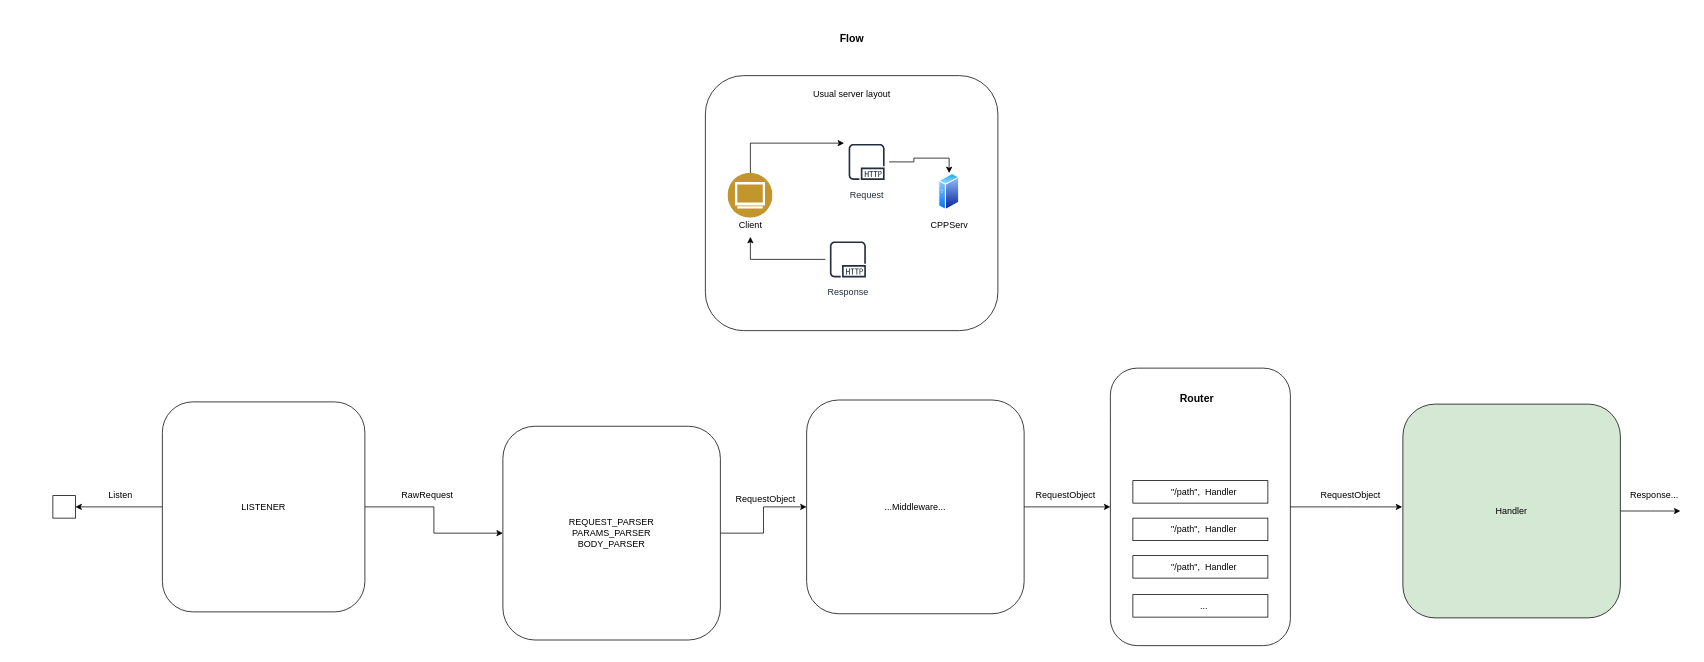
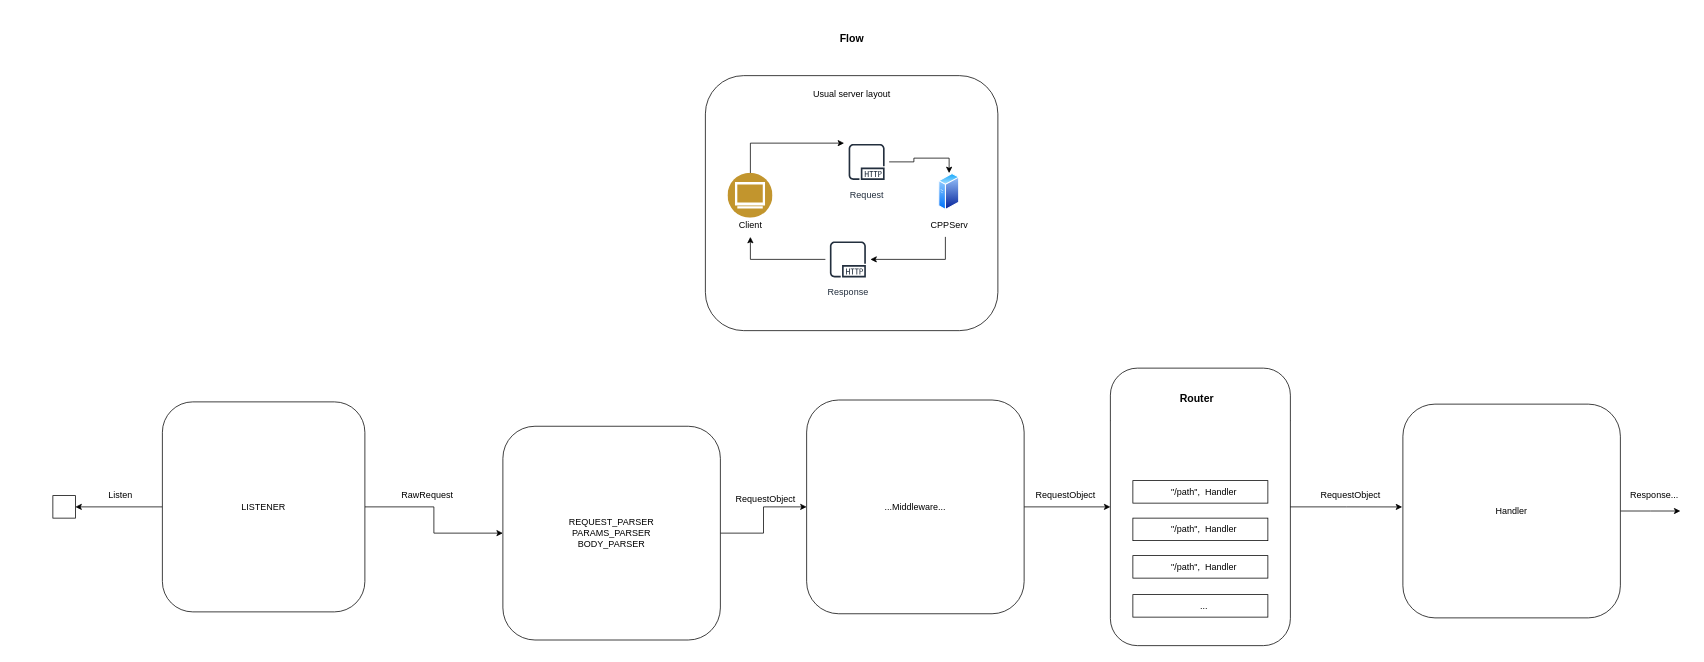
none -> (921, 259)
(1512, 511) -> (1512, 511)
